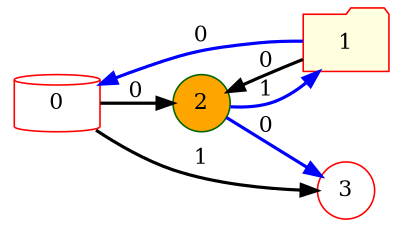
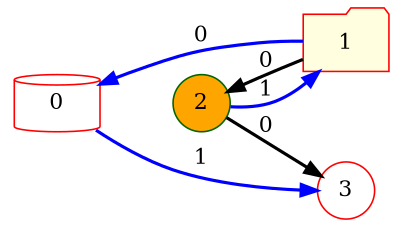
(129, 103) -> none
(267, 142) -> (267, 142)
(194, 176) -> (194, 176)
